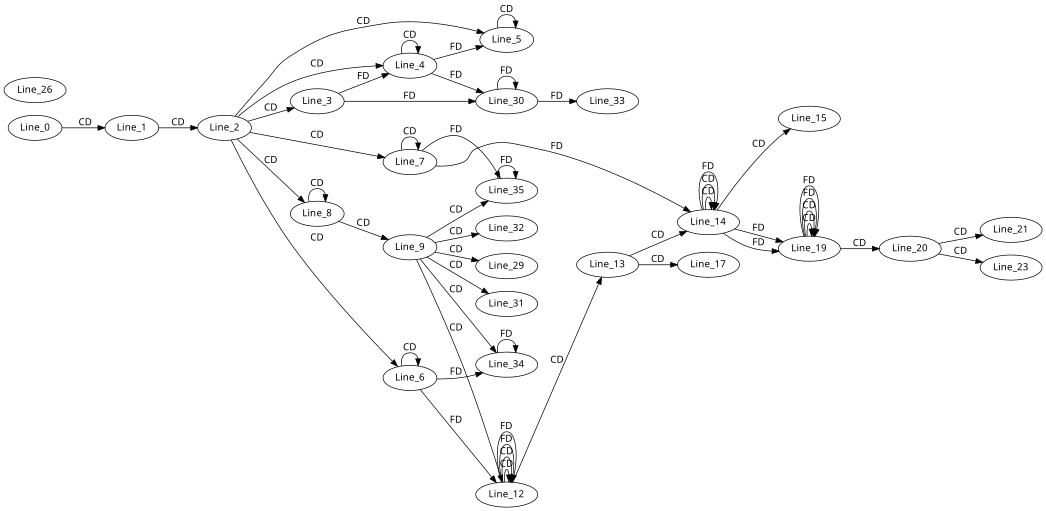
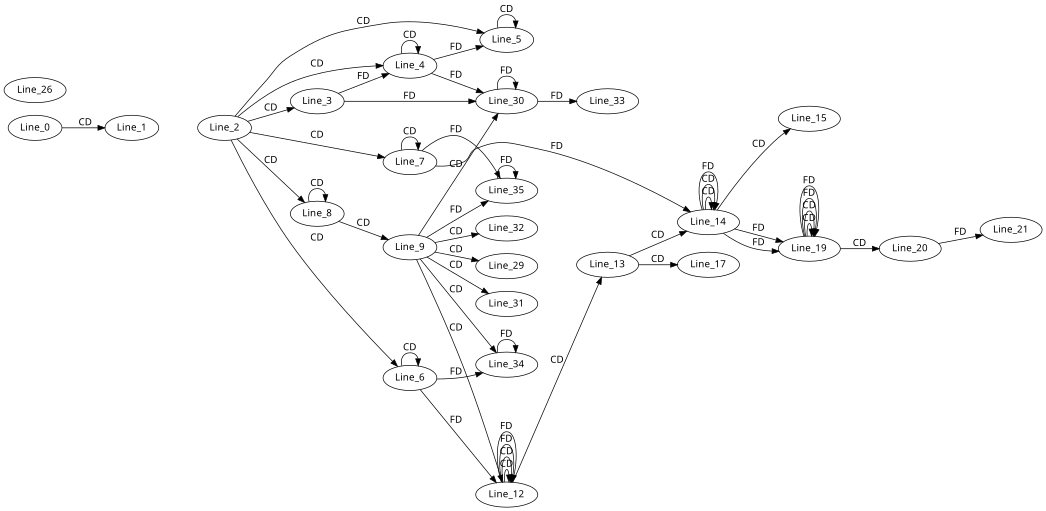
(175, 128) -> none
none -> (456, 177)
(456, 210) -> (456, 210)
(961, 232) -> (961, 232)
(1011, 268) -> none
